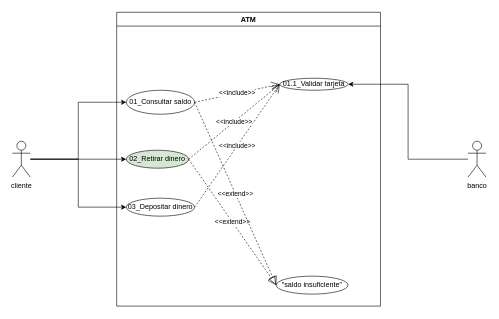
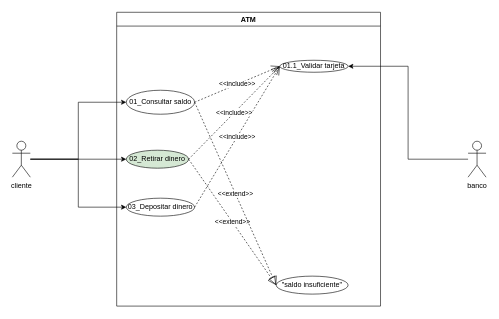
(314, 84) -> (314, 66)
